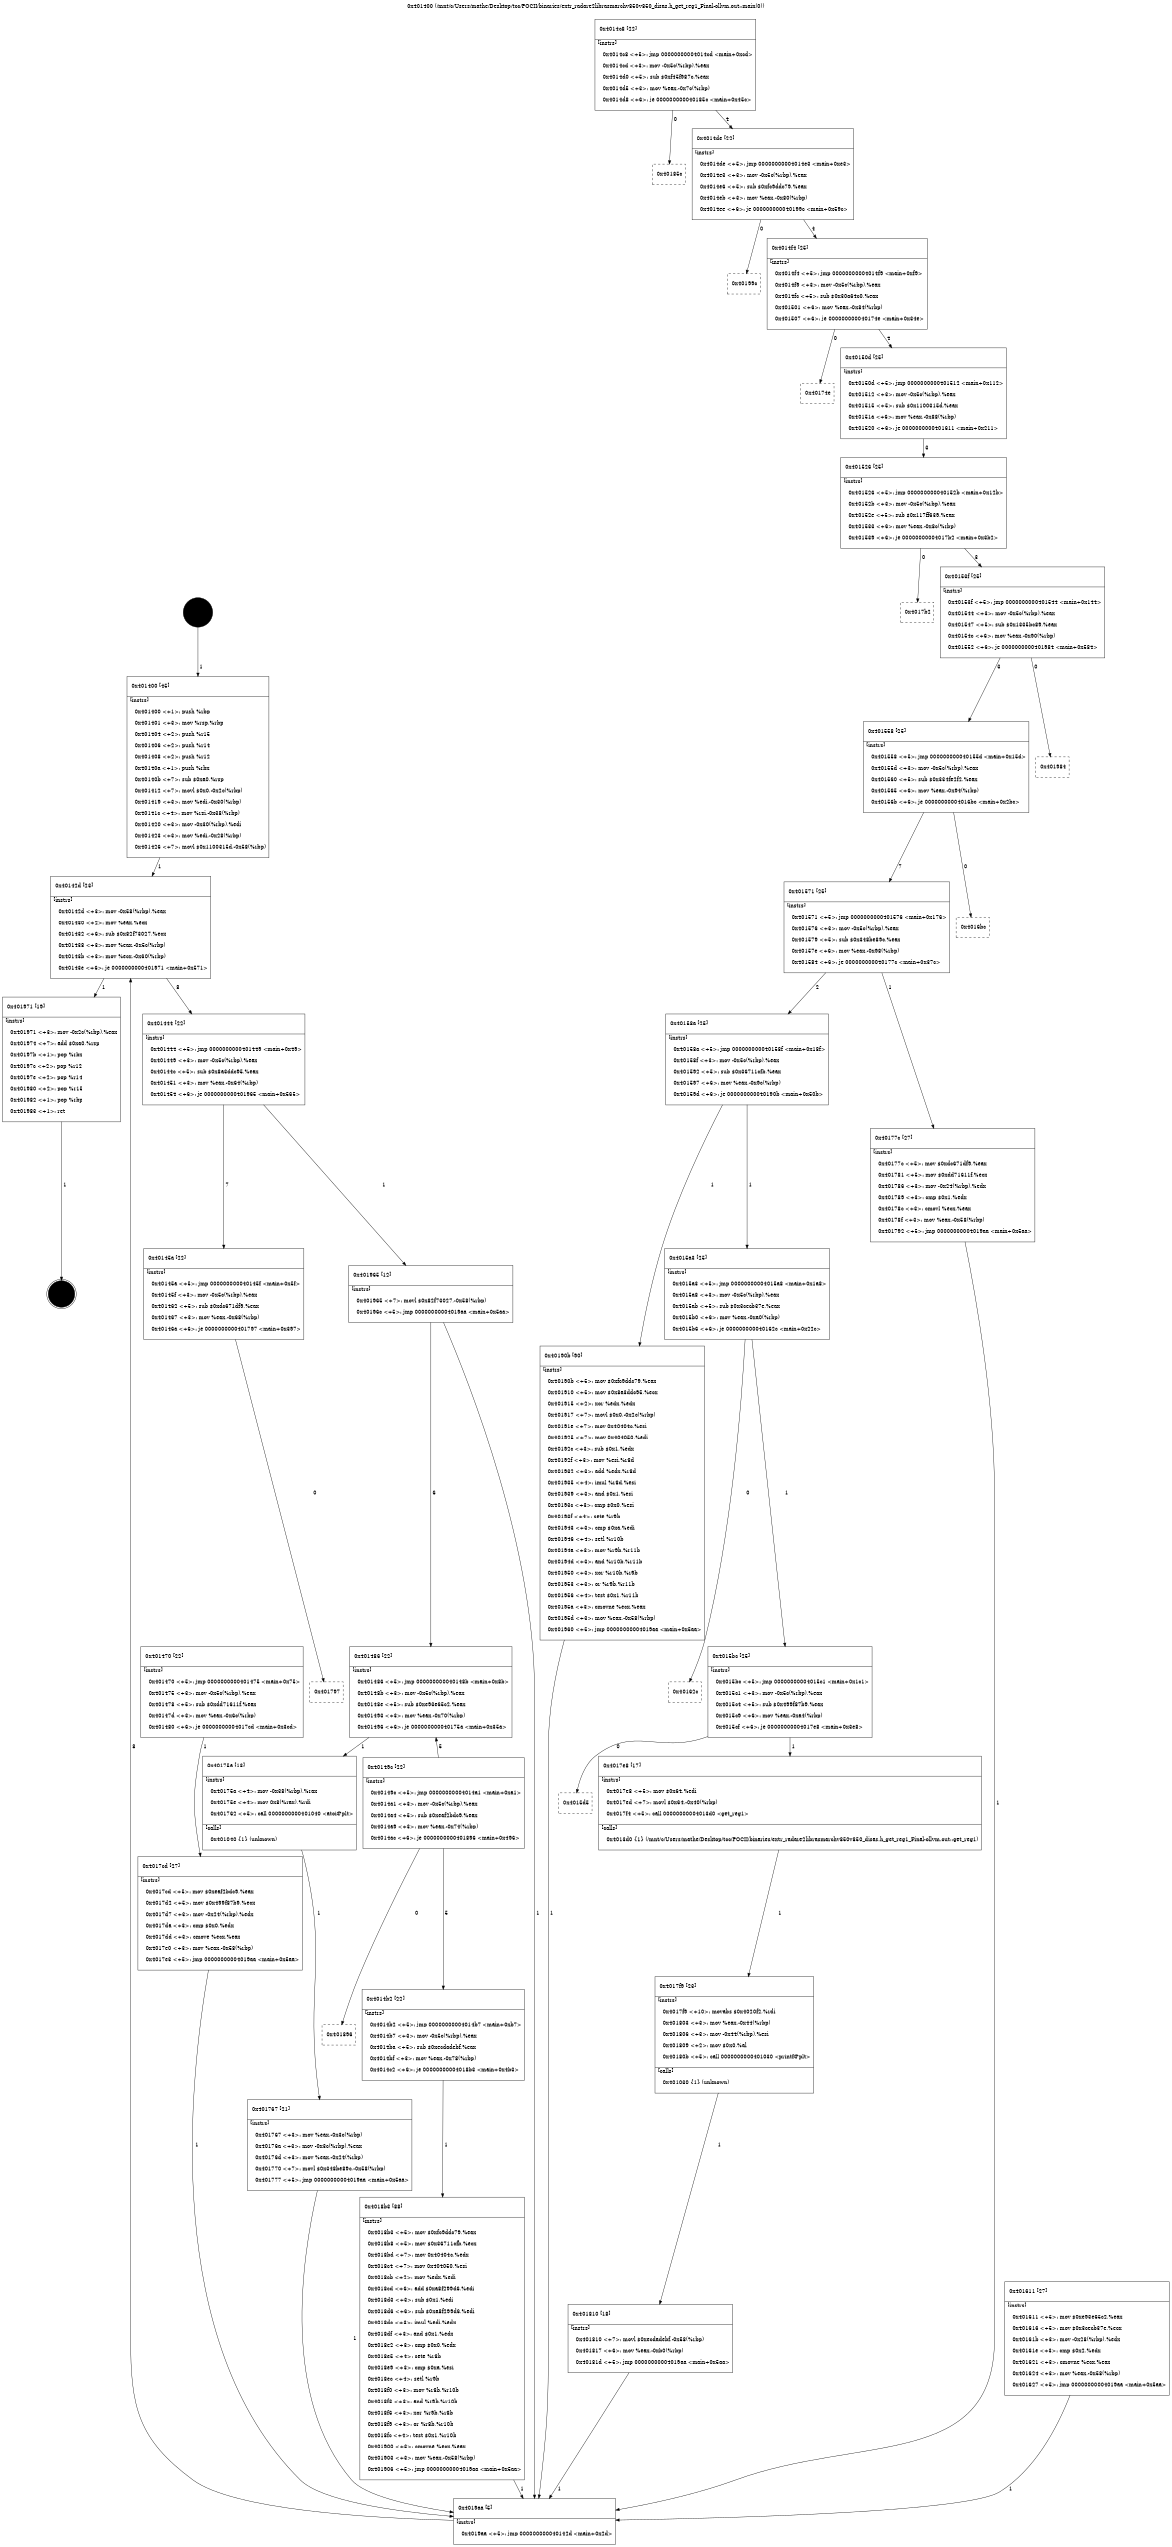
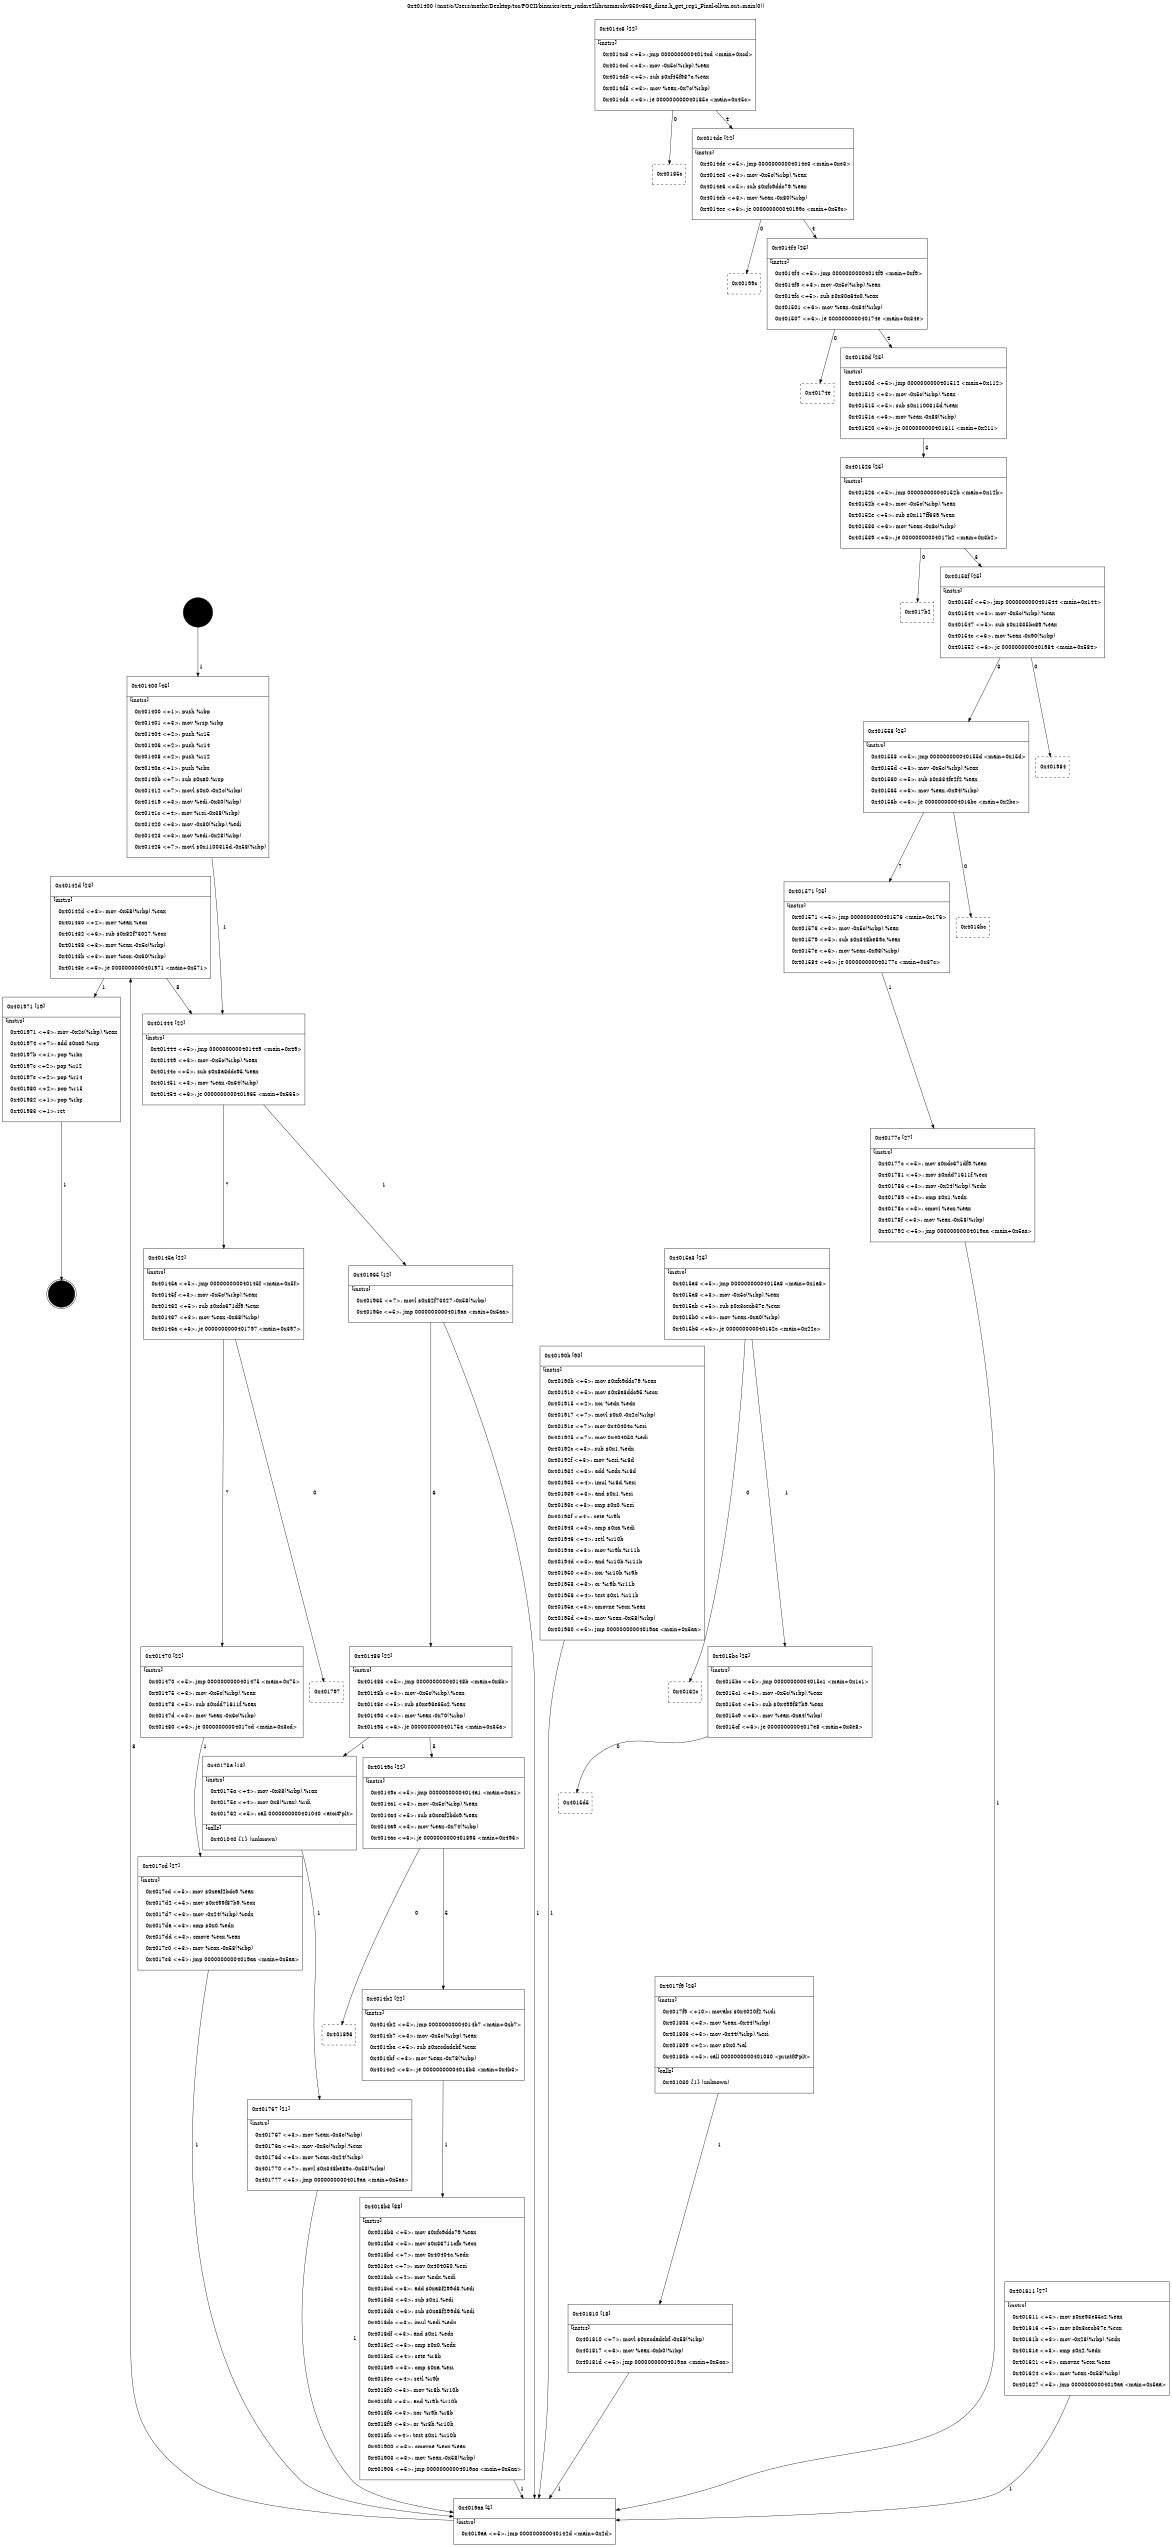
(157, 865) -> (219, 934)
(747, 1059) -> none
none -> (223, 1491)
(437, 1749) -> (430, 1746)
(790, 1803) -> none
